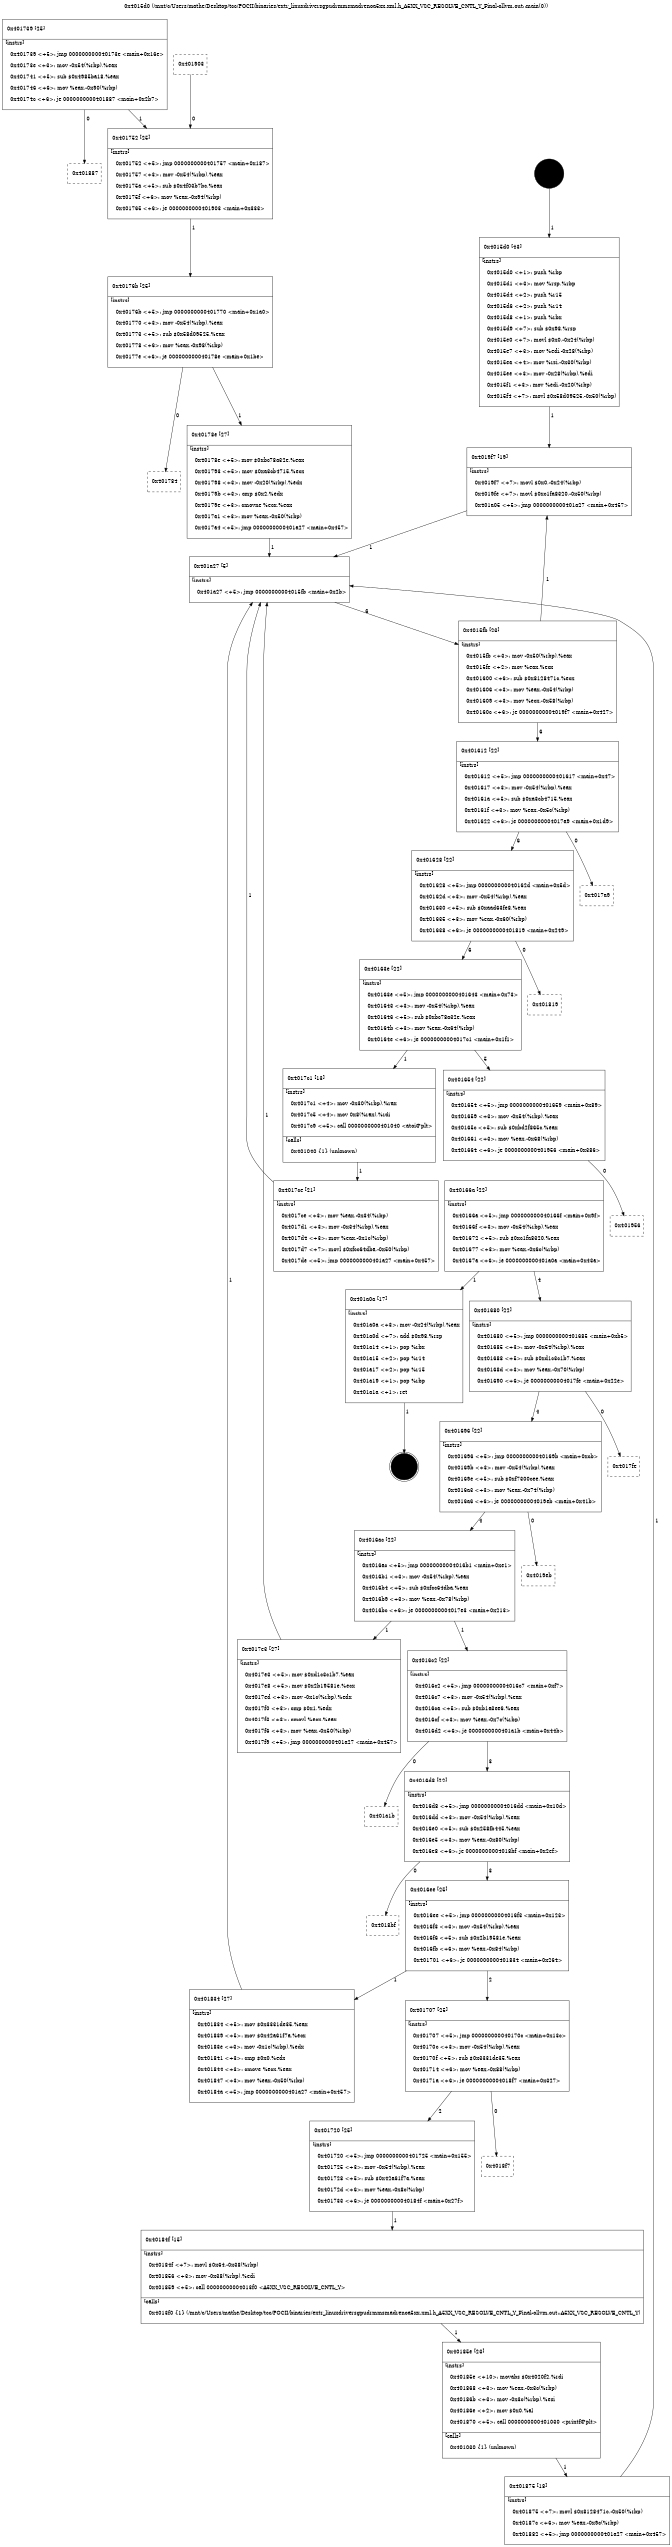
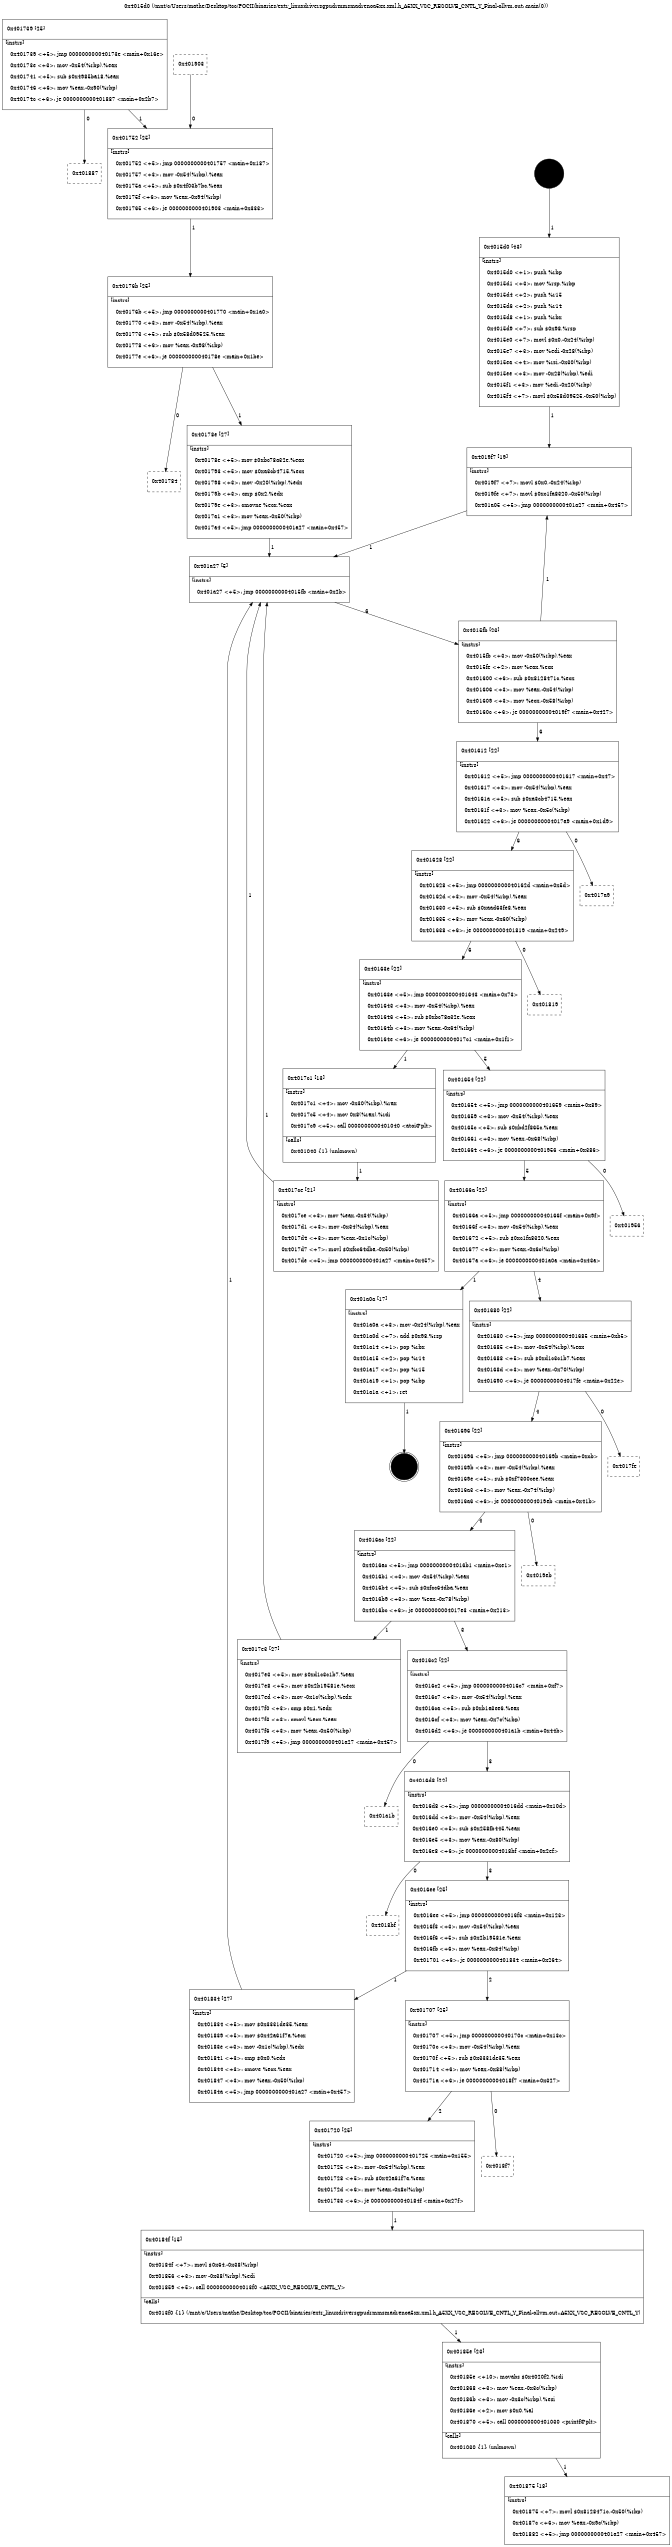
none -> (524, 1169)
(654, 1411) -> none
(462, 1630) -> (462, 1630)
